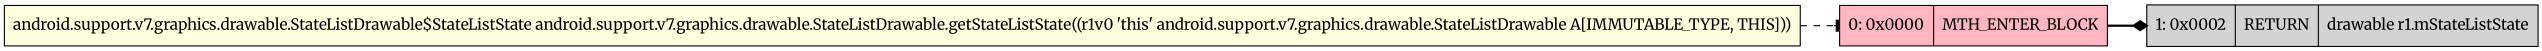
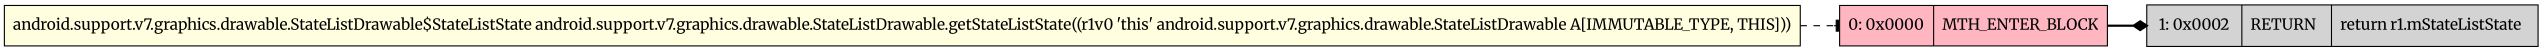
(2428, 25) -> (2431, 25)
